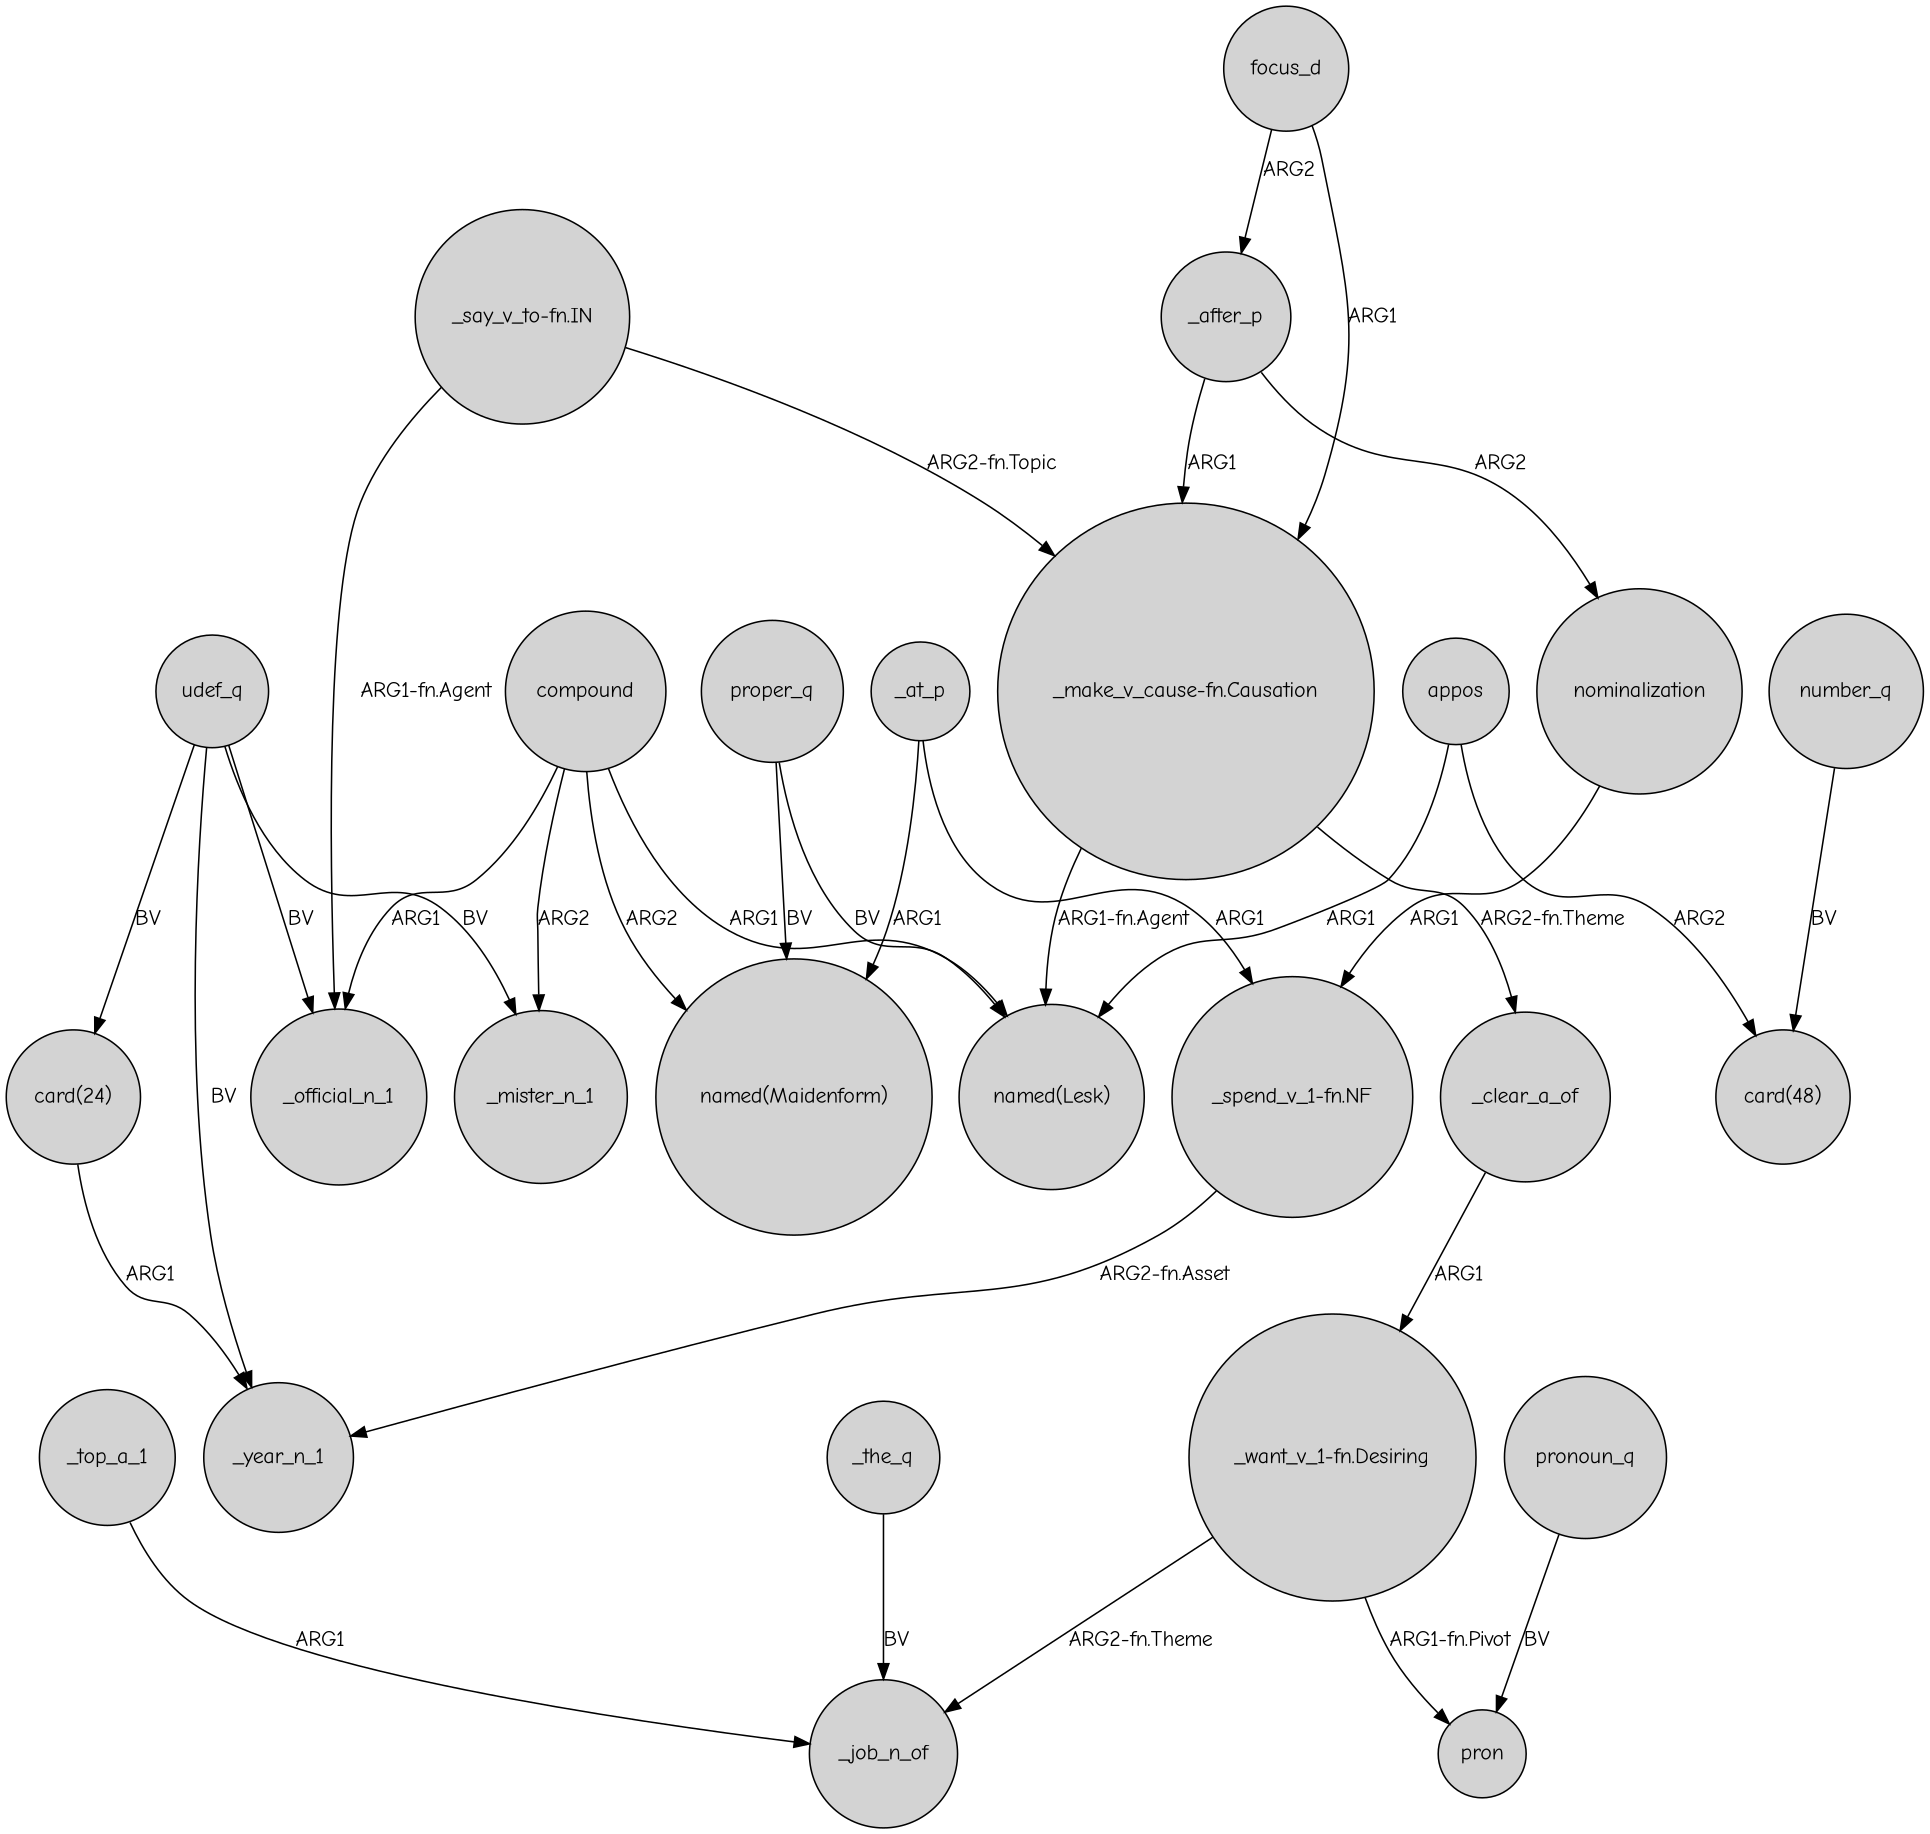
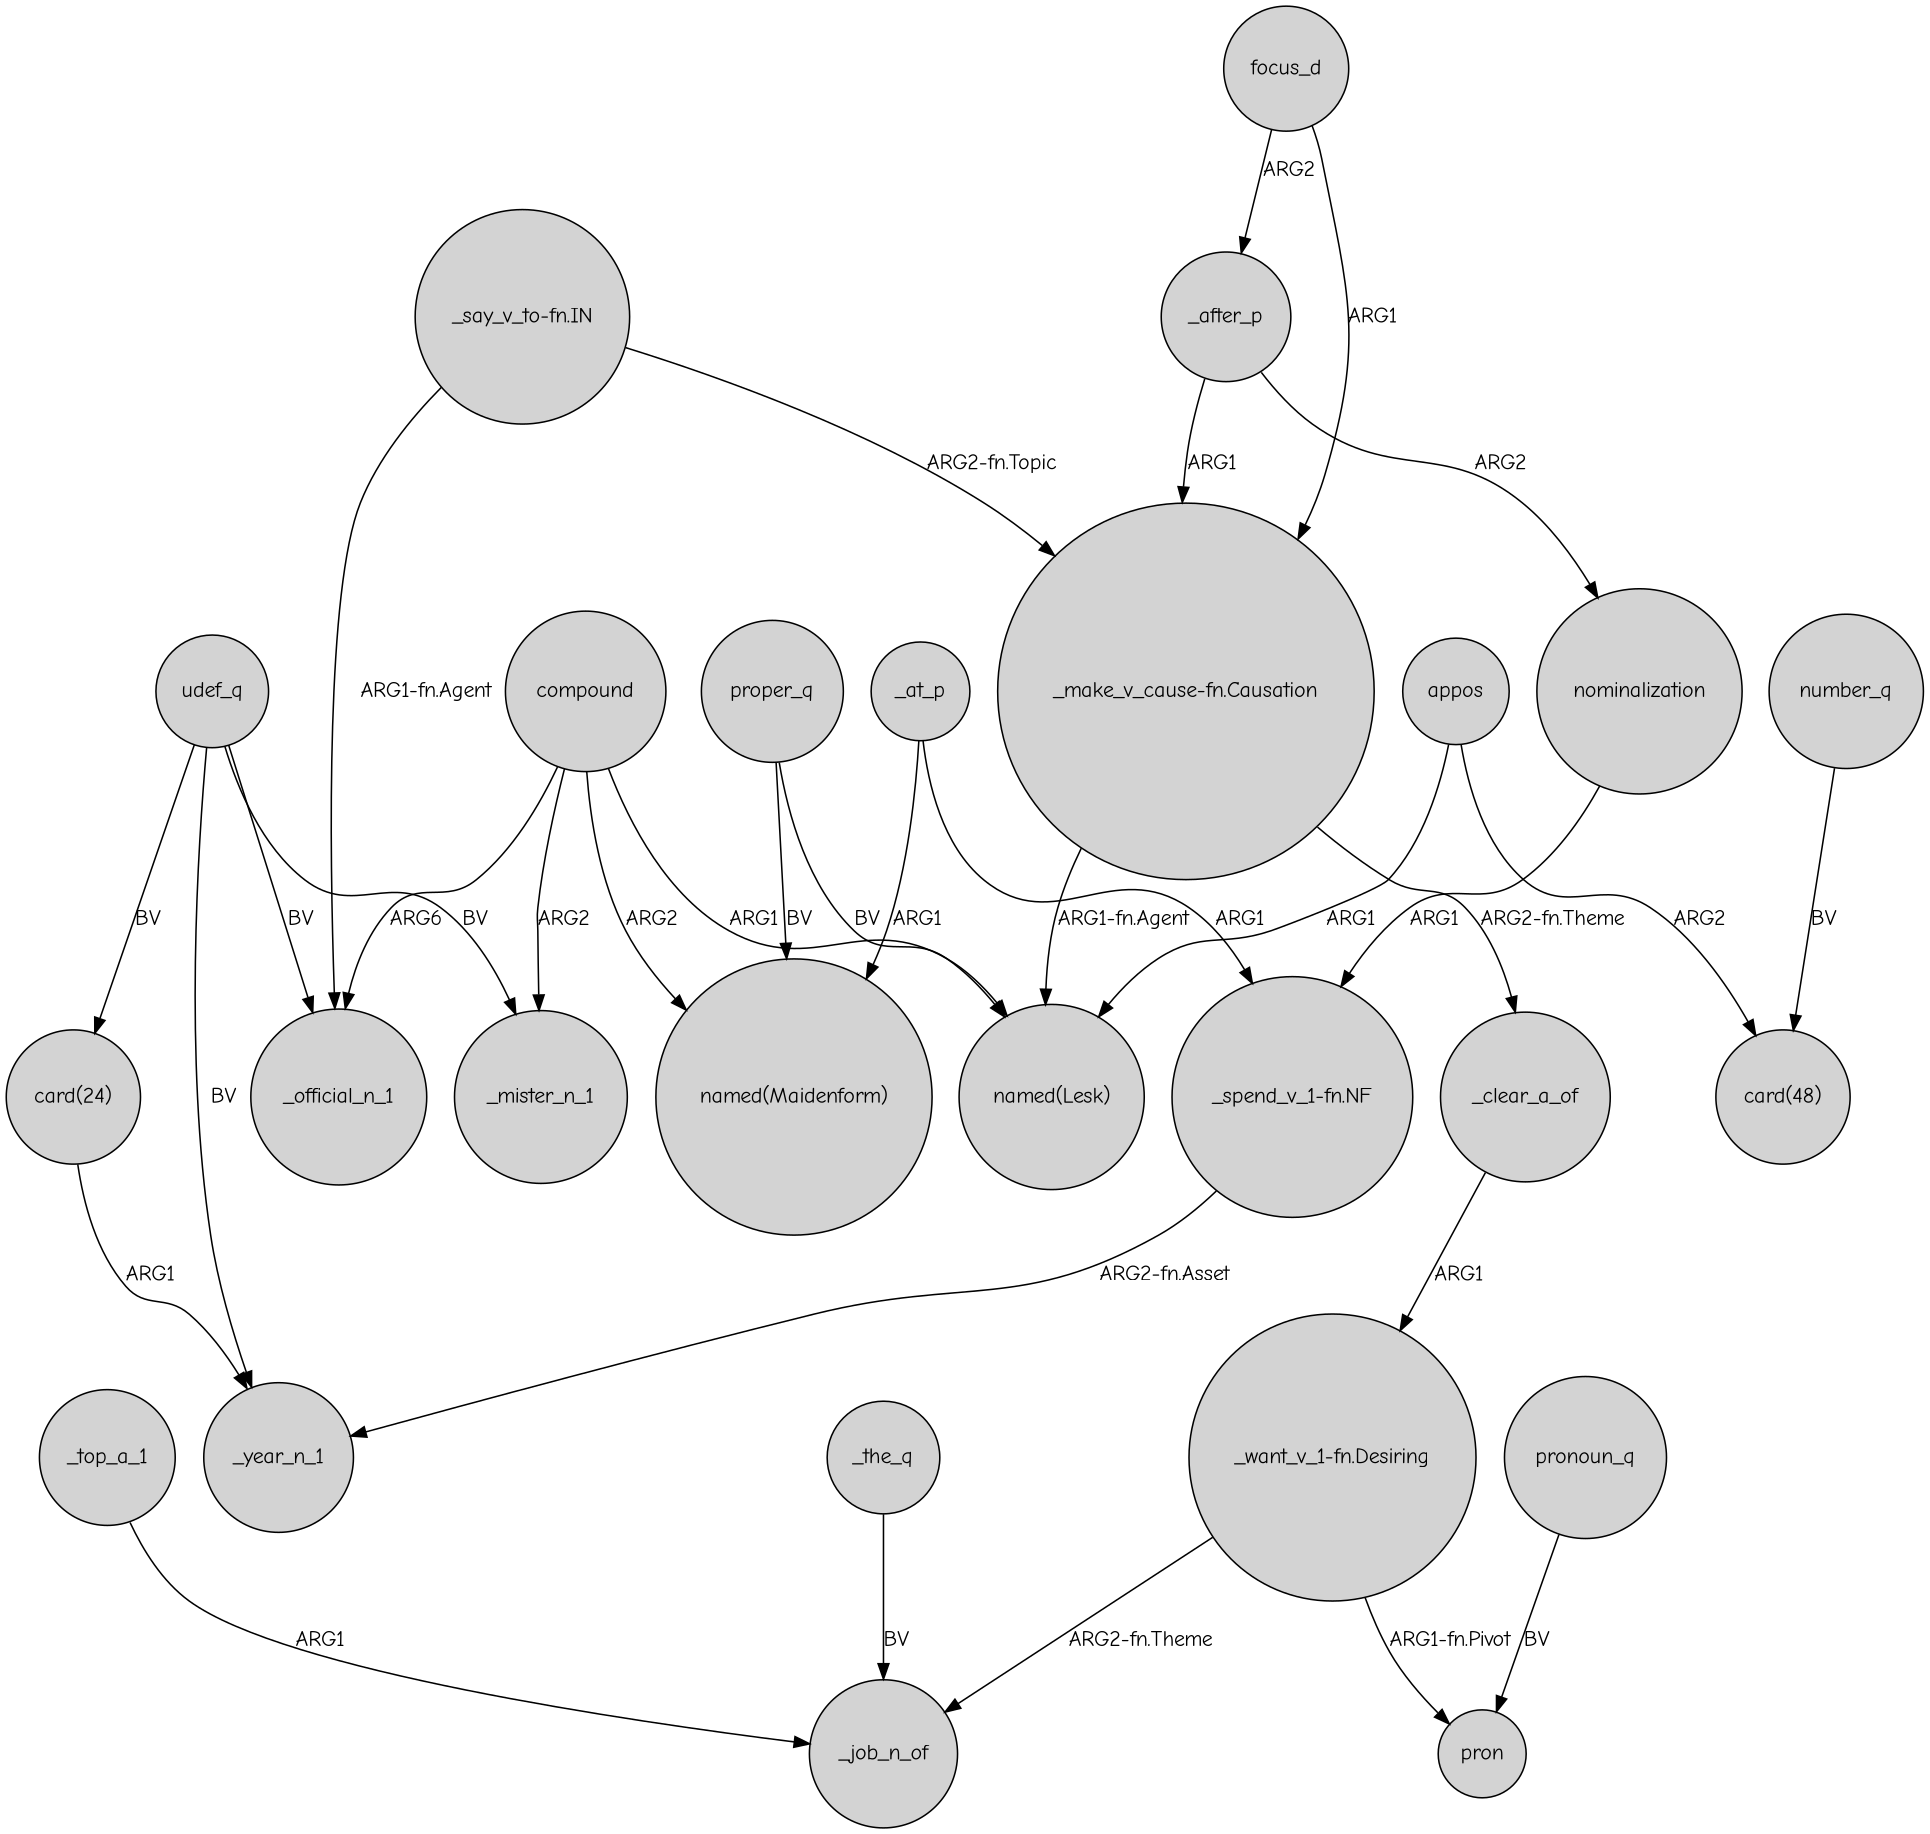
(416, 919) -> (416, 919)
